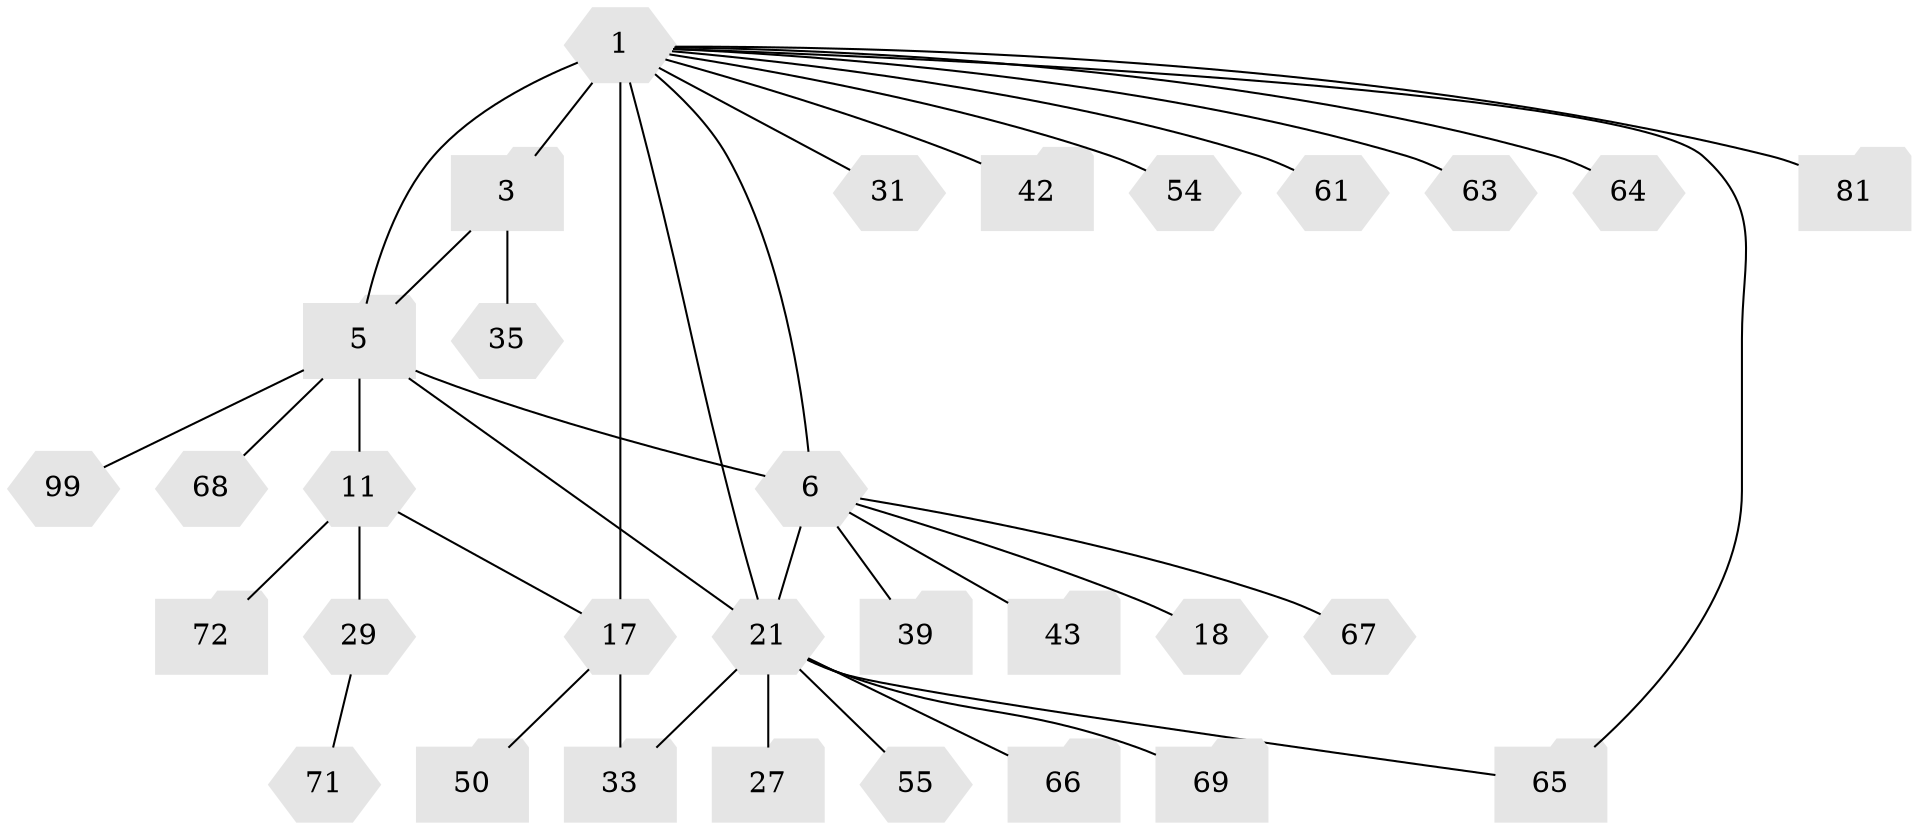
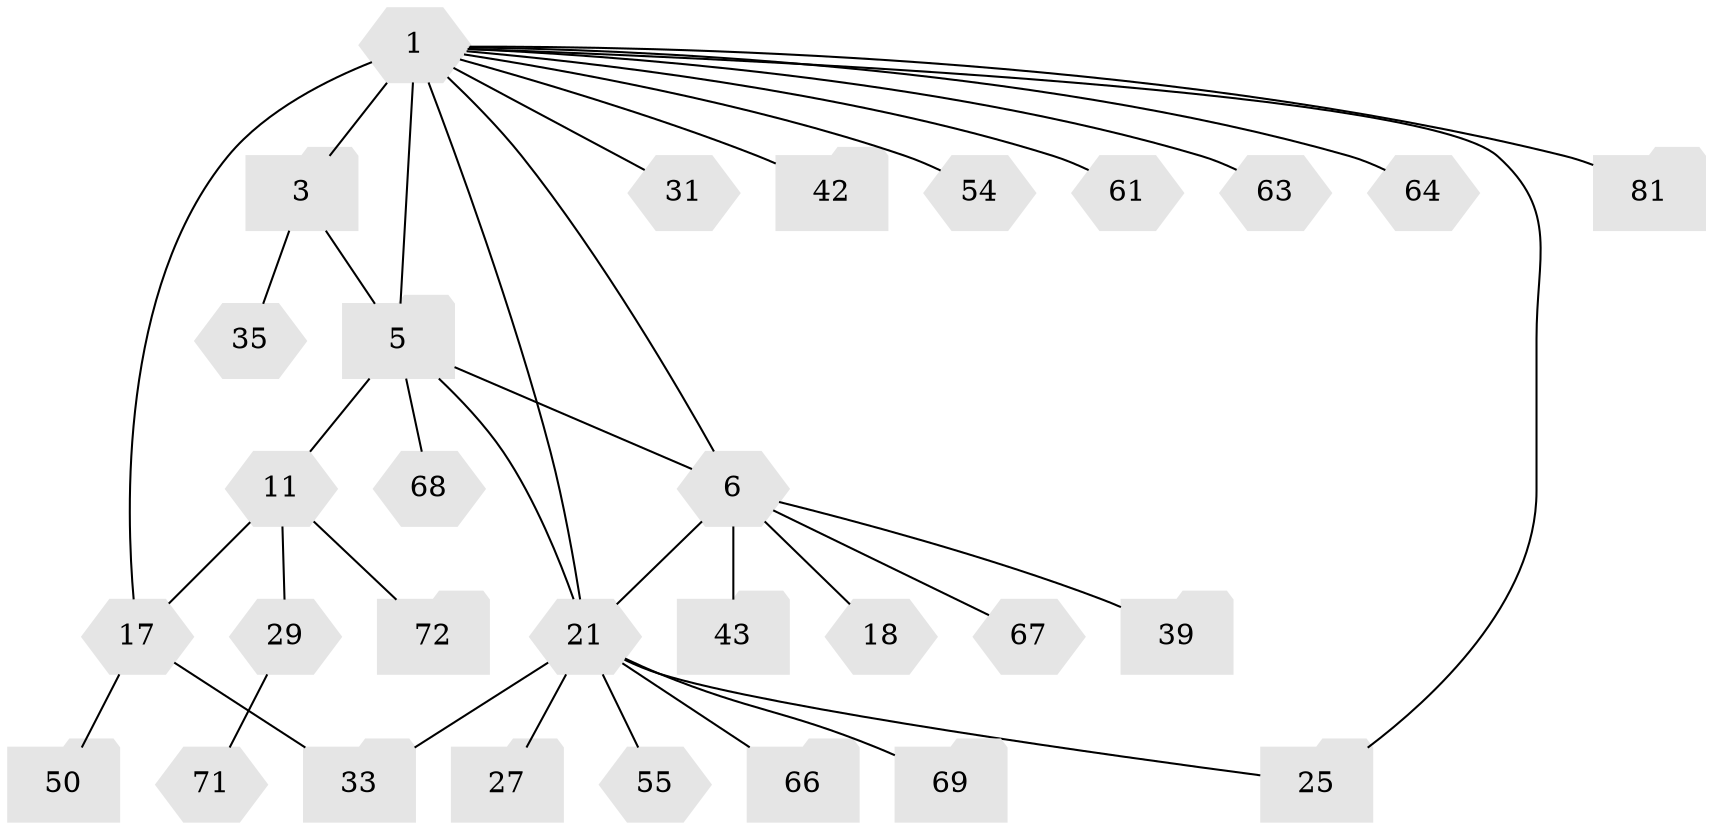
(64, 489) -> none
(1551, 785) -> (1317, 785)
